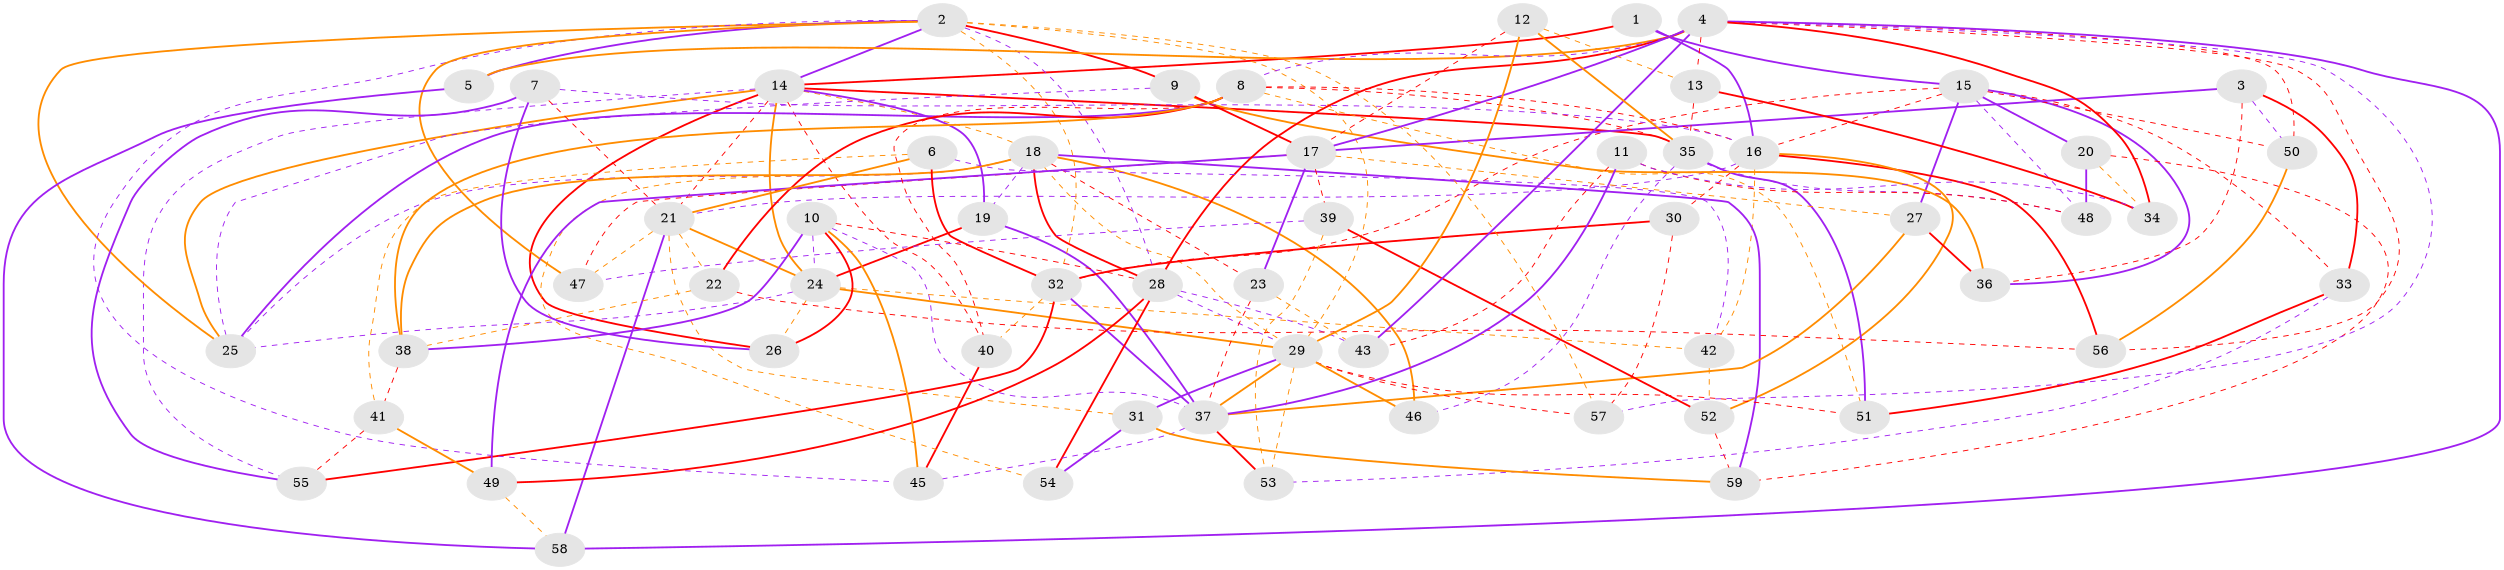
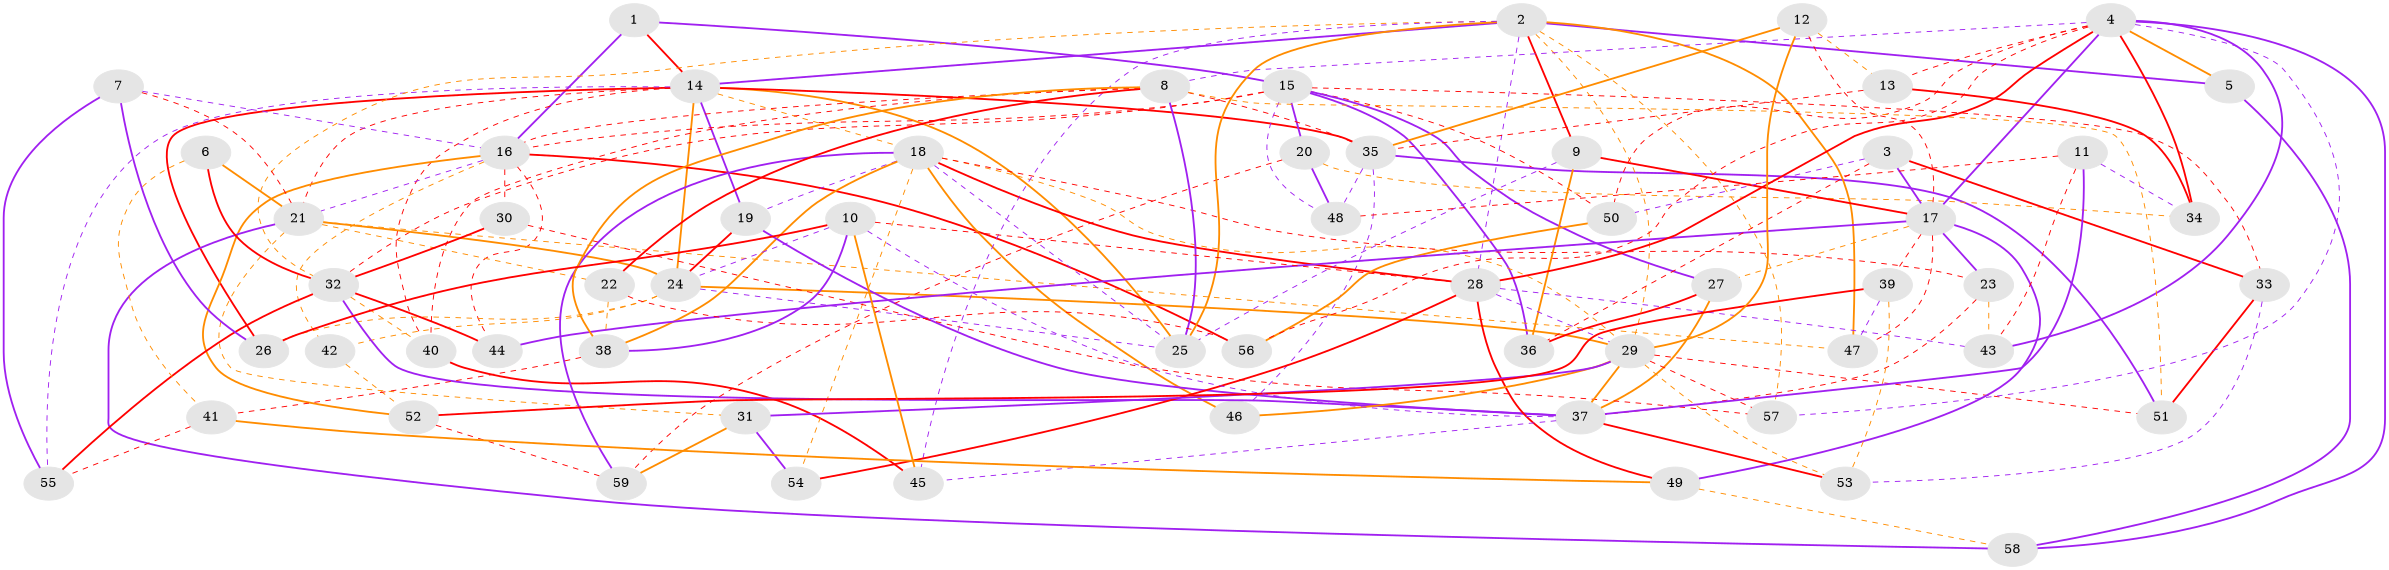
(1289, 176) -> none
none -> (497, 351)
